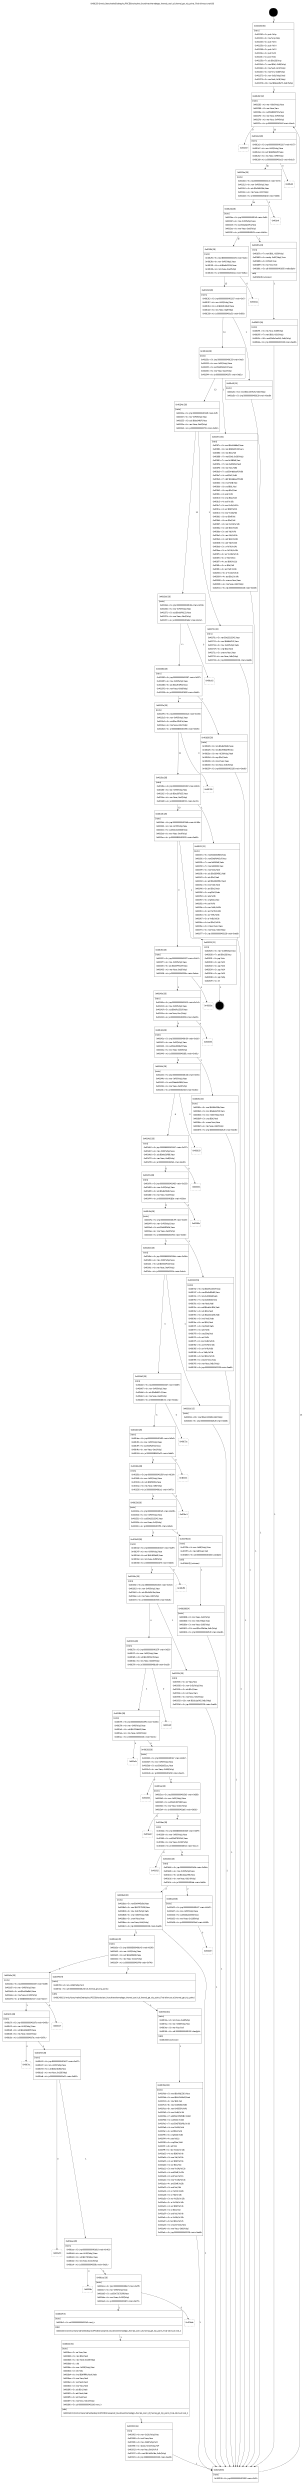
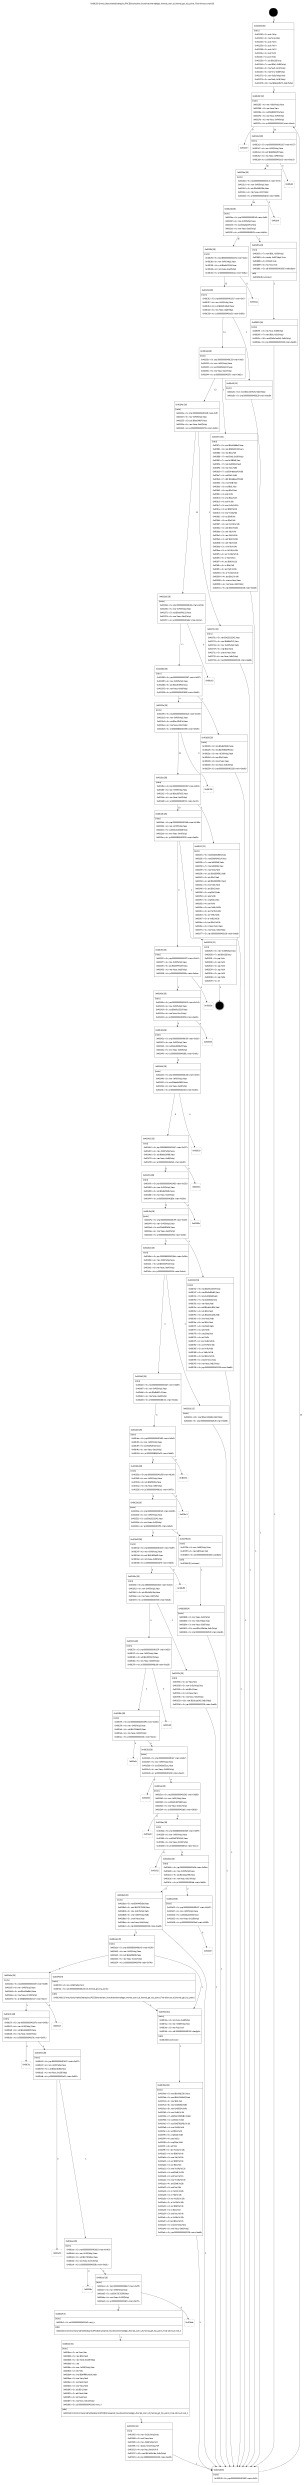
(215, 1115) -> none
(183, 1442) -> none
(127, 1969) -> (194, 1970)
